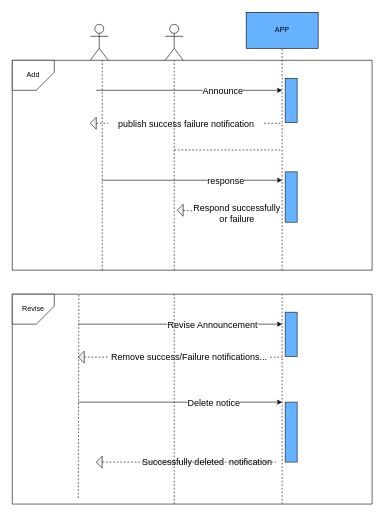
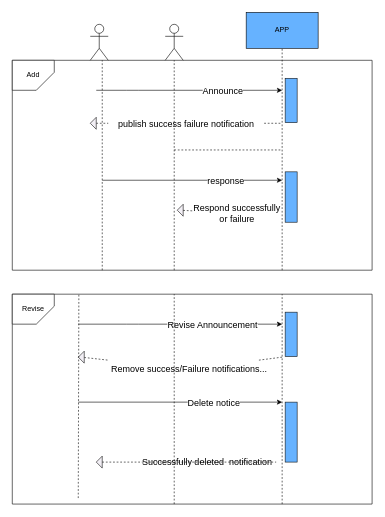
(189, 357) -> (189, 369)
